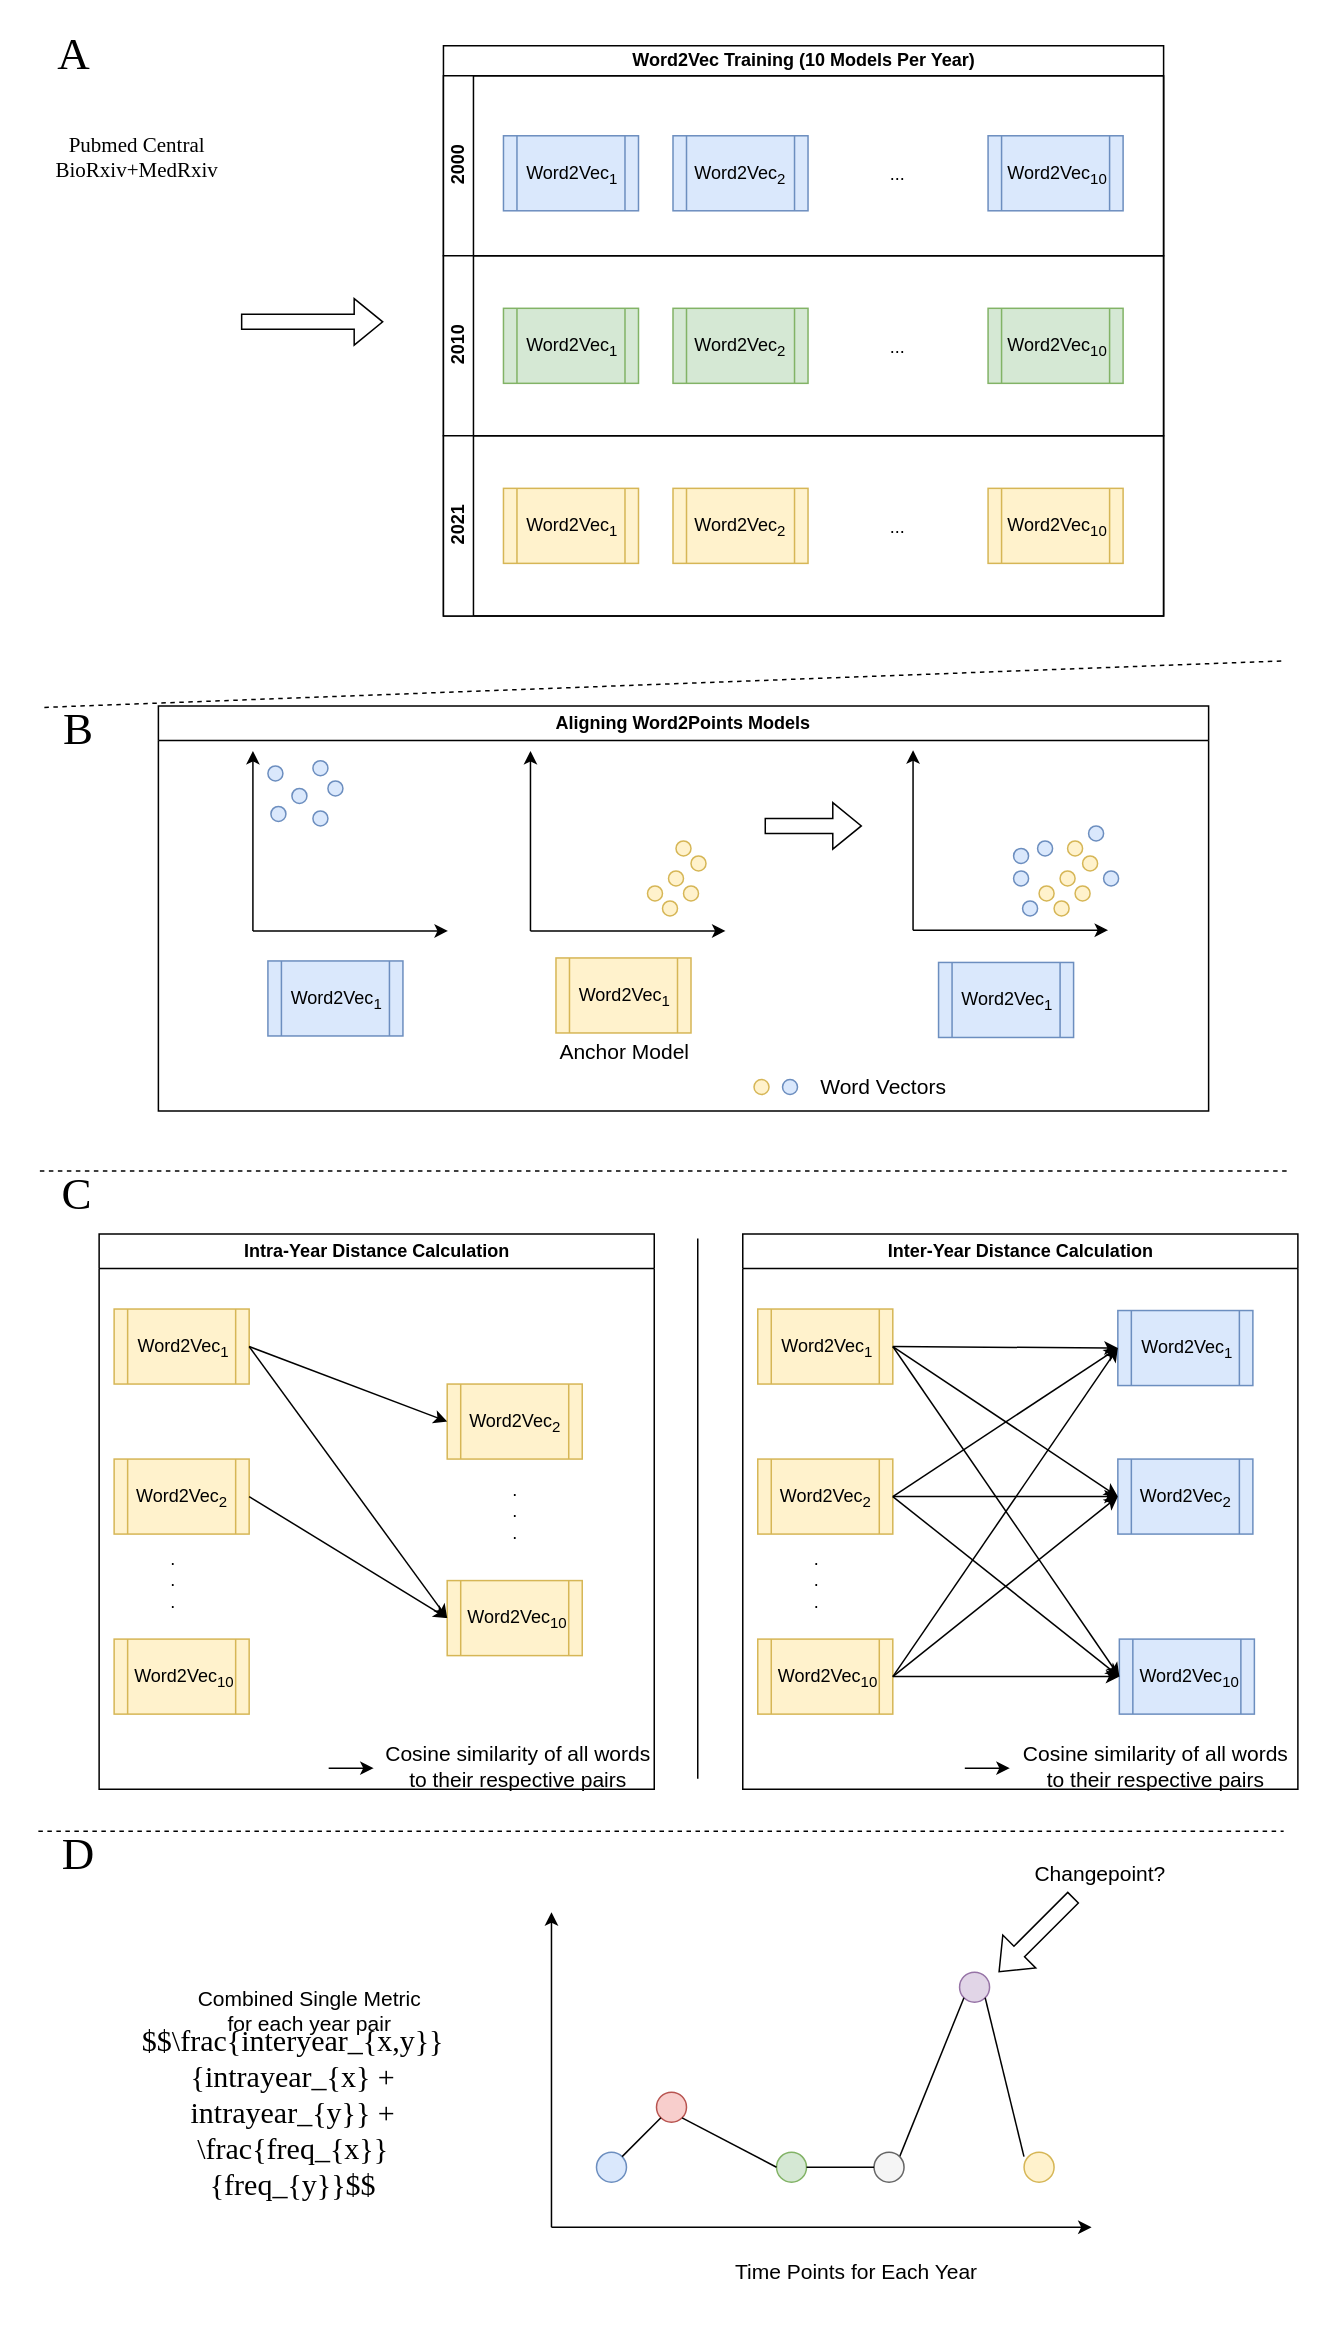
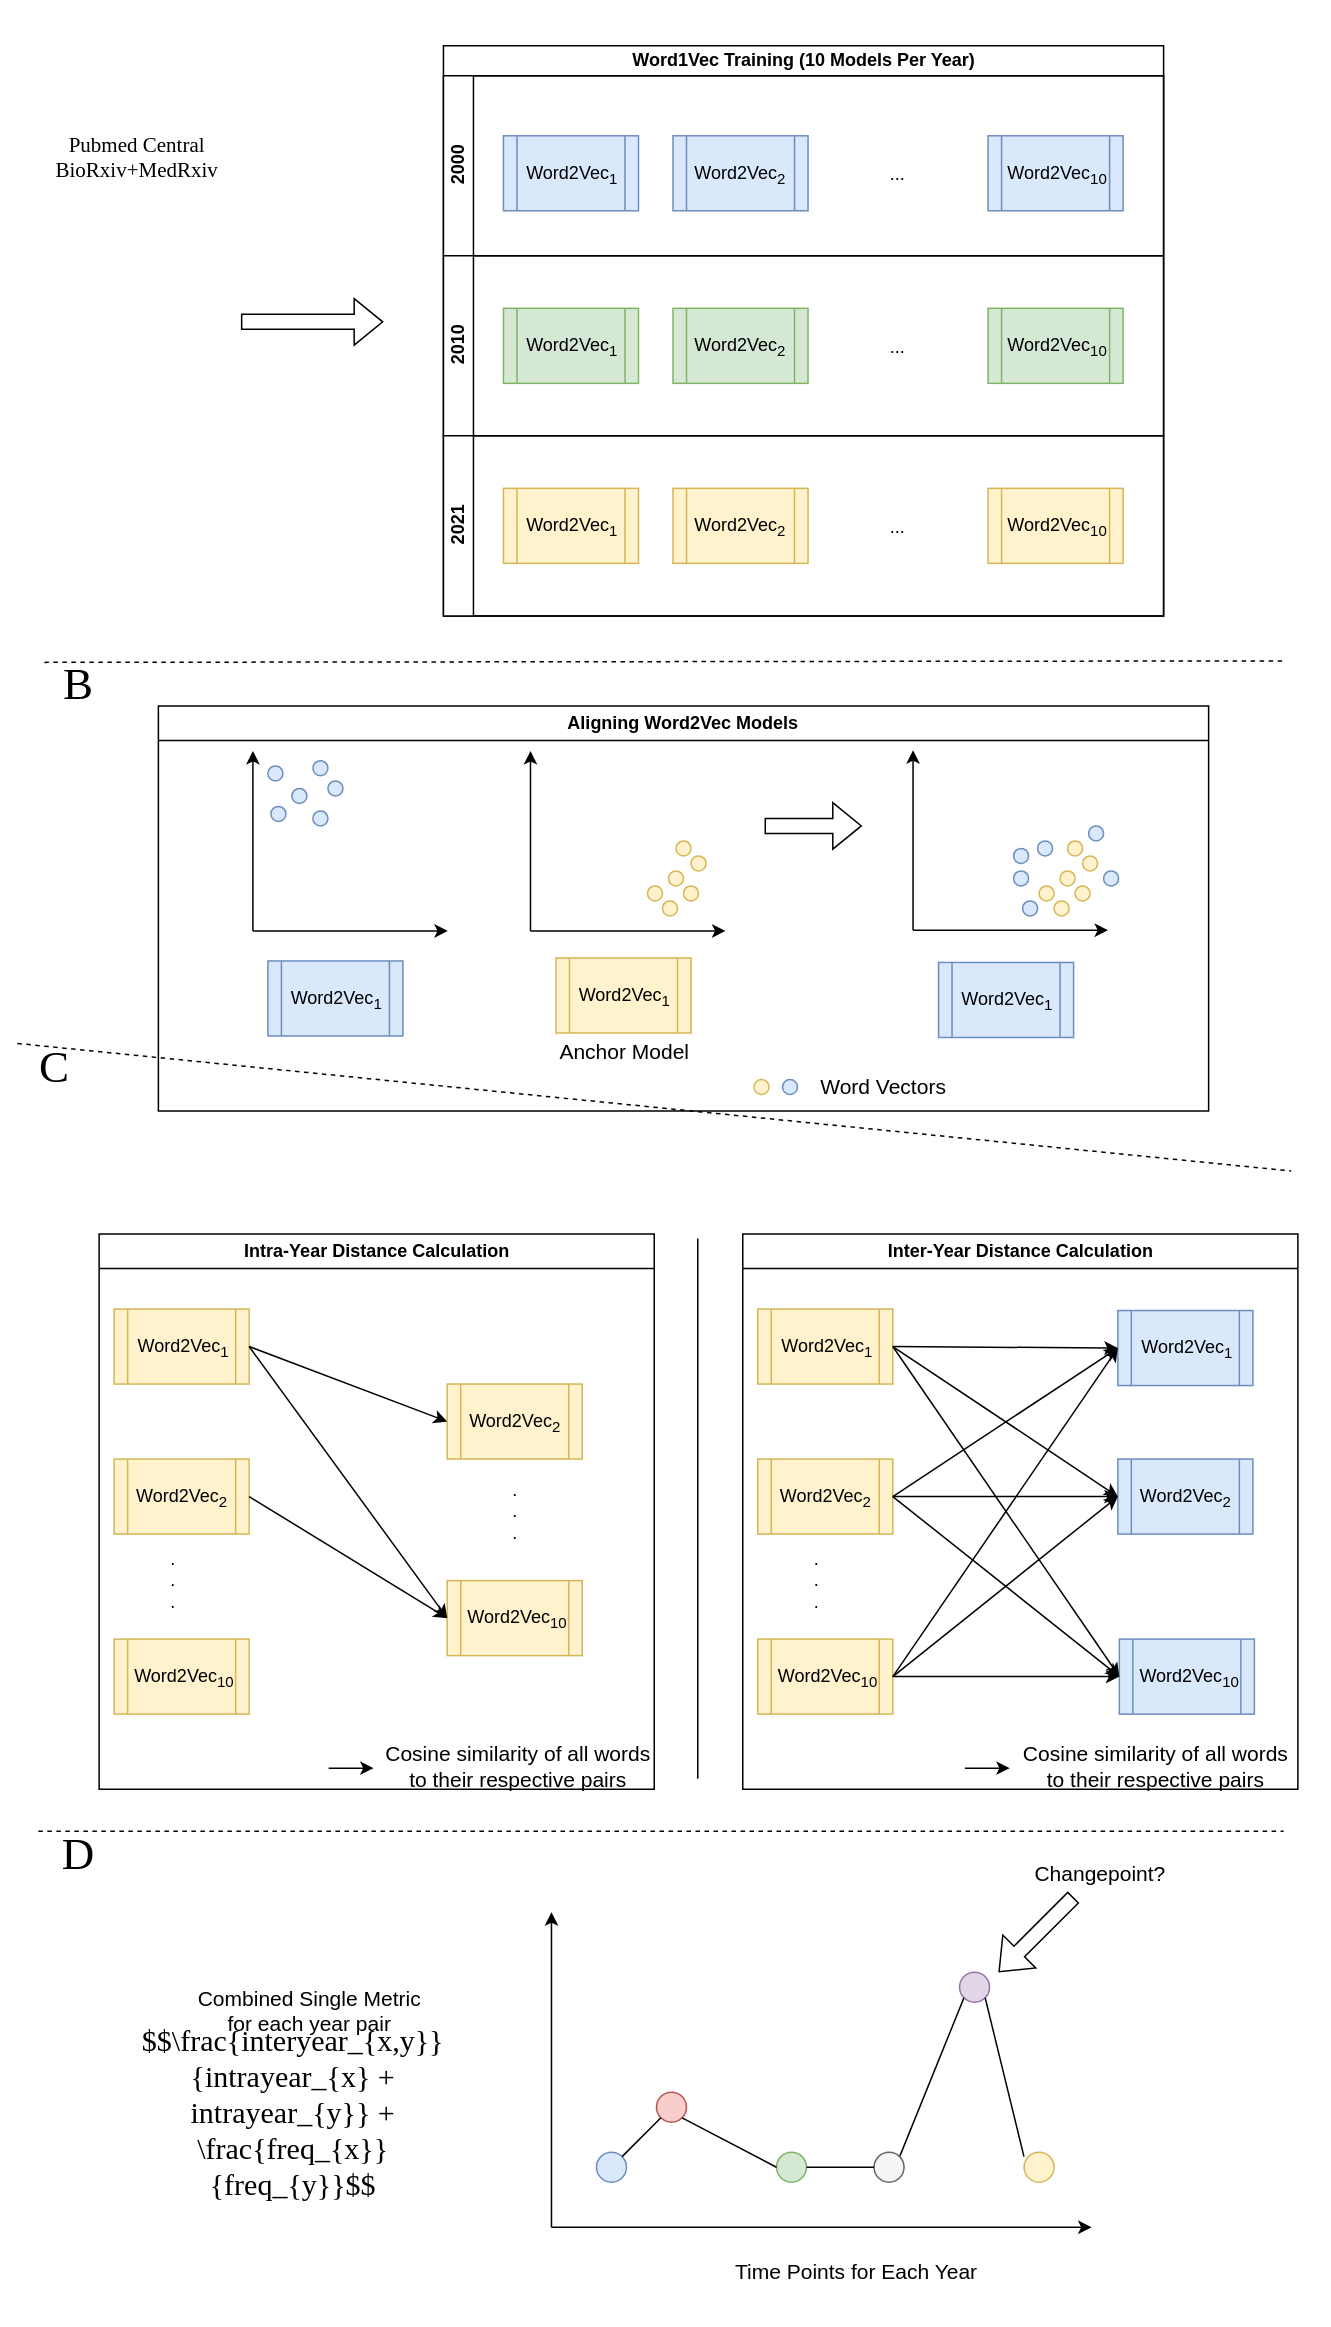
(73, 53) -> none
(804, 61) -> (804, 61)
(683, 724) -> (683, 724)
(78, 728) -> (78, 683)
(77, 1193) -> (55, 1066)
